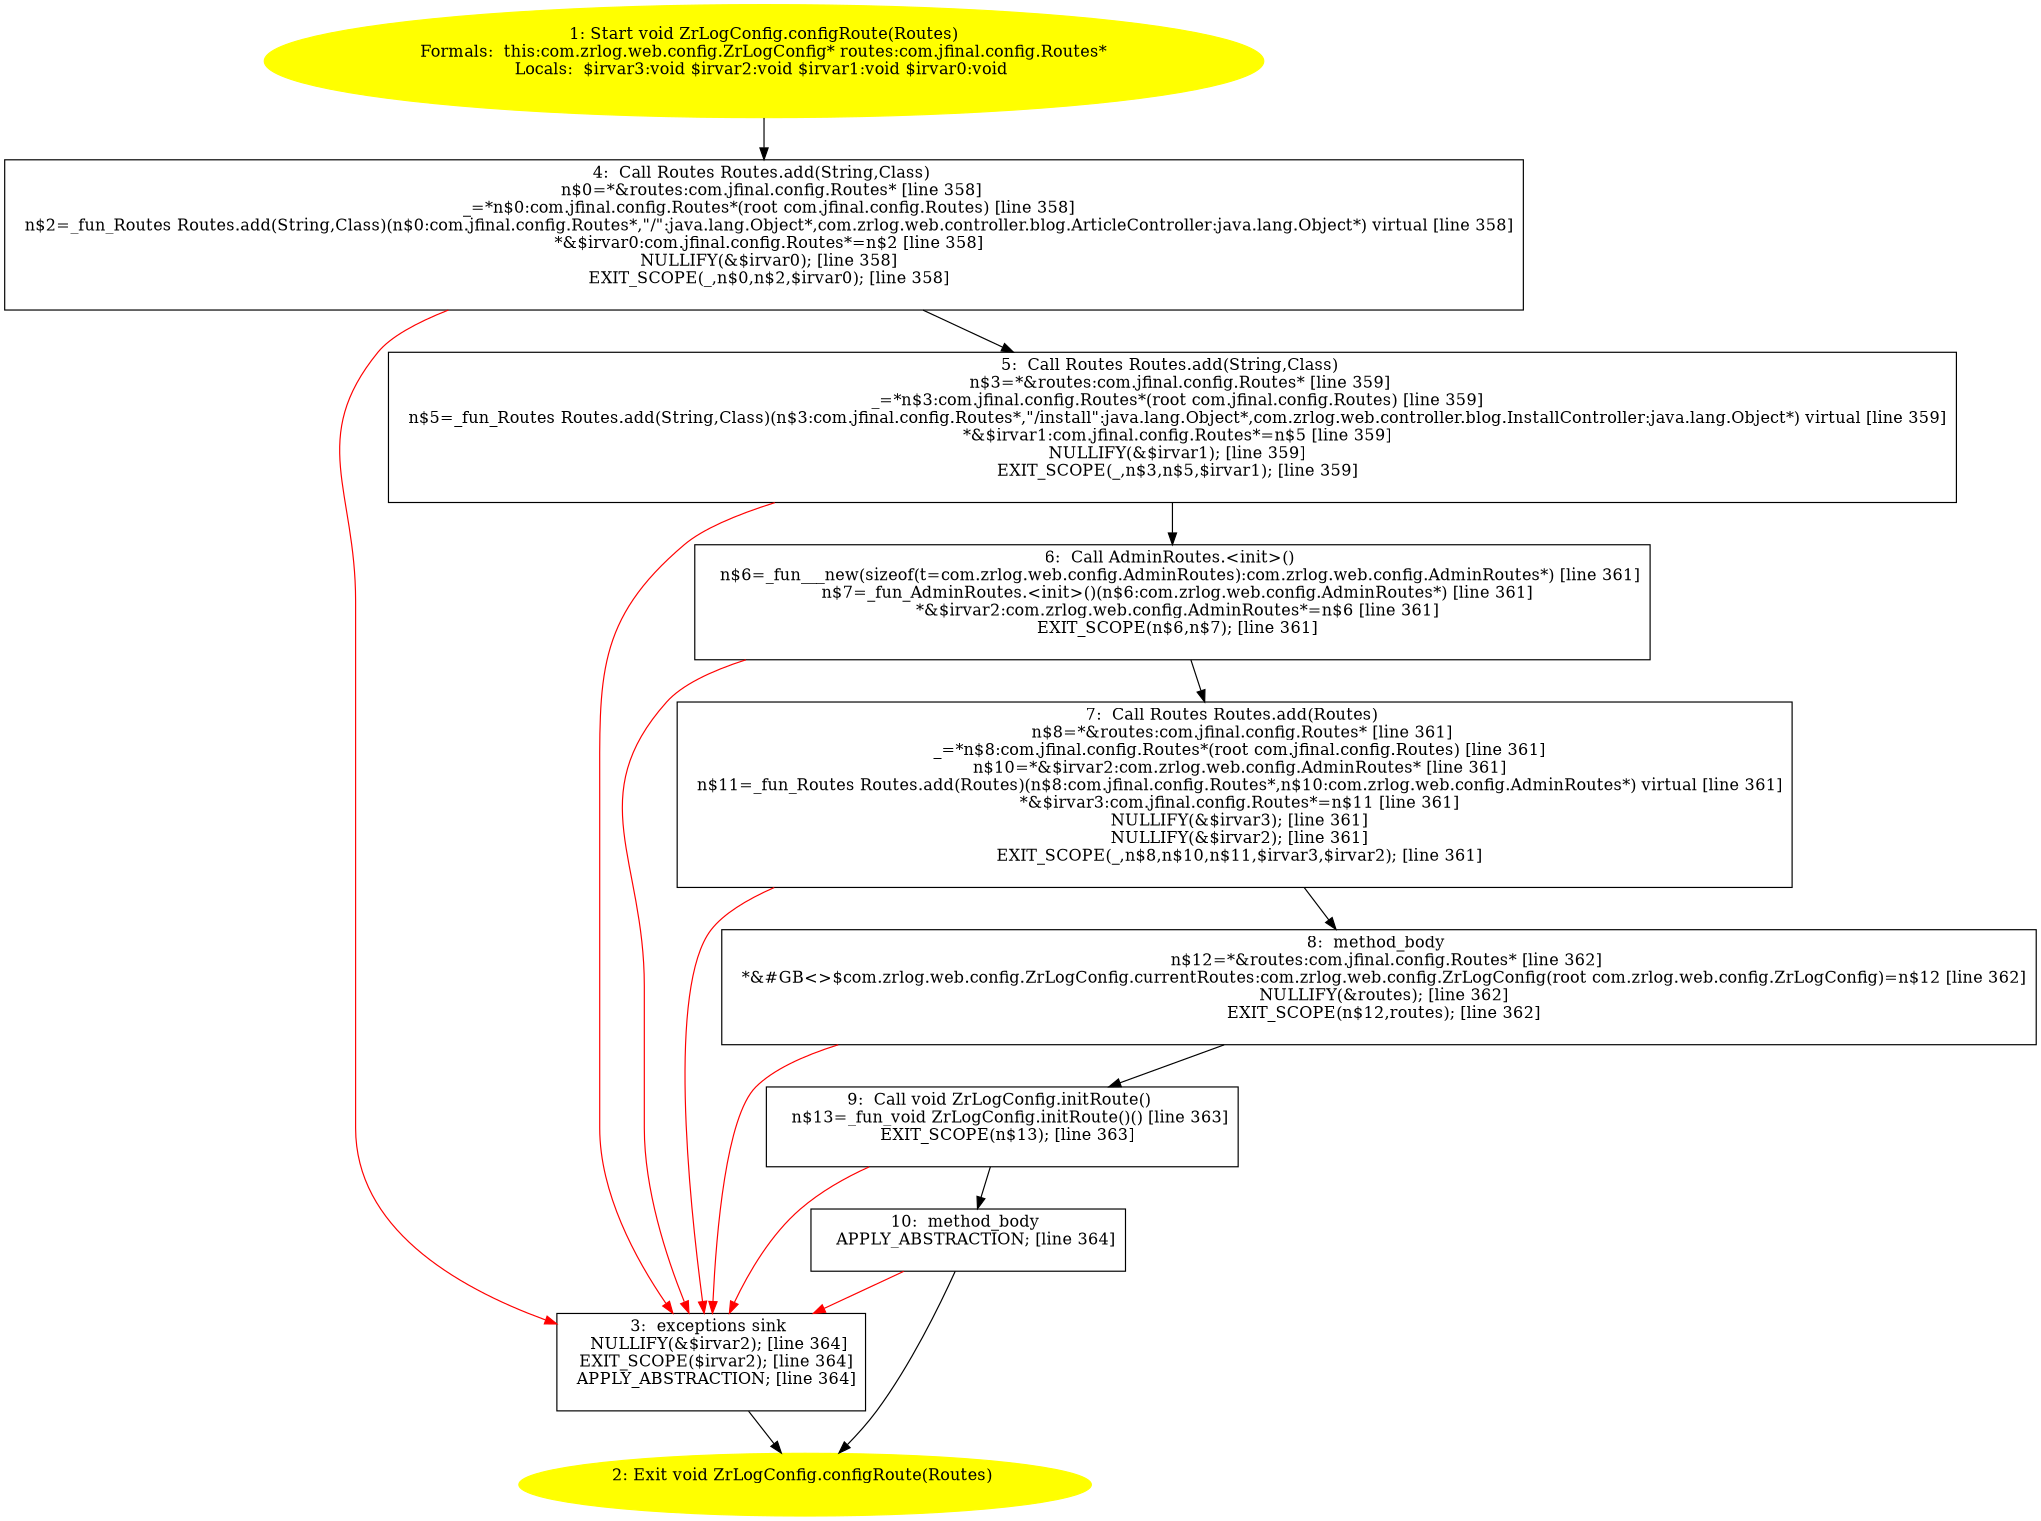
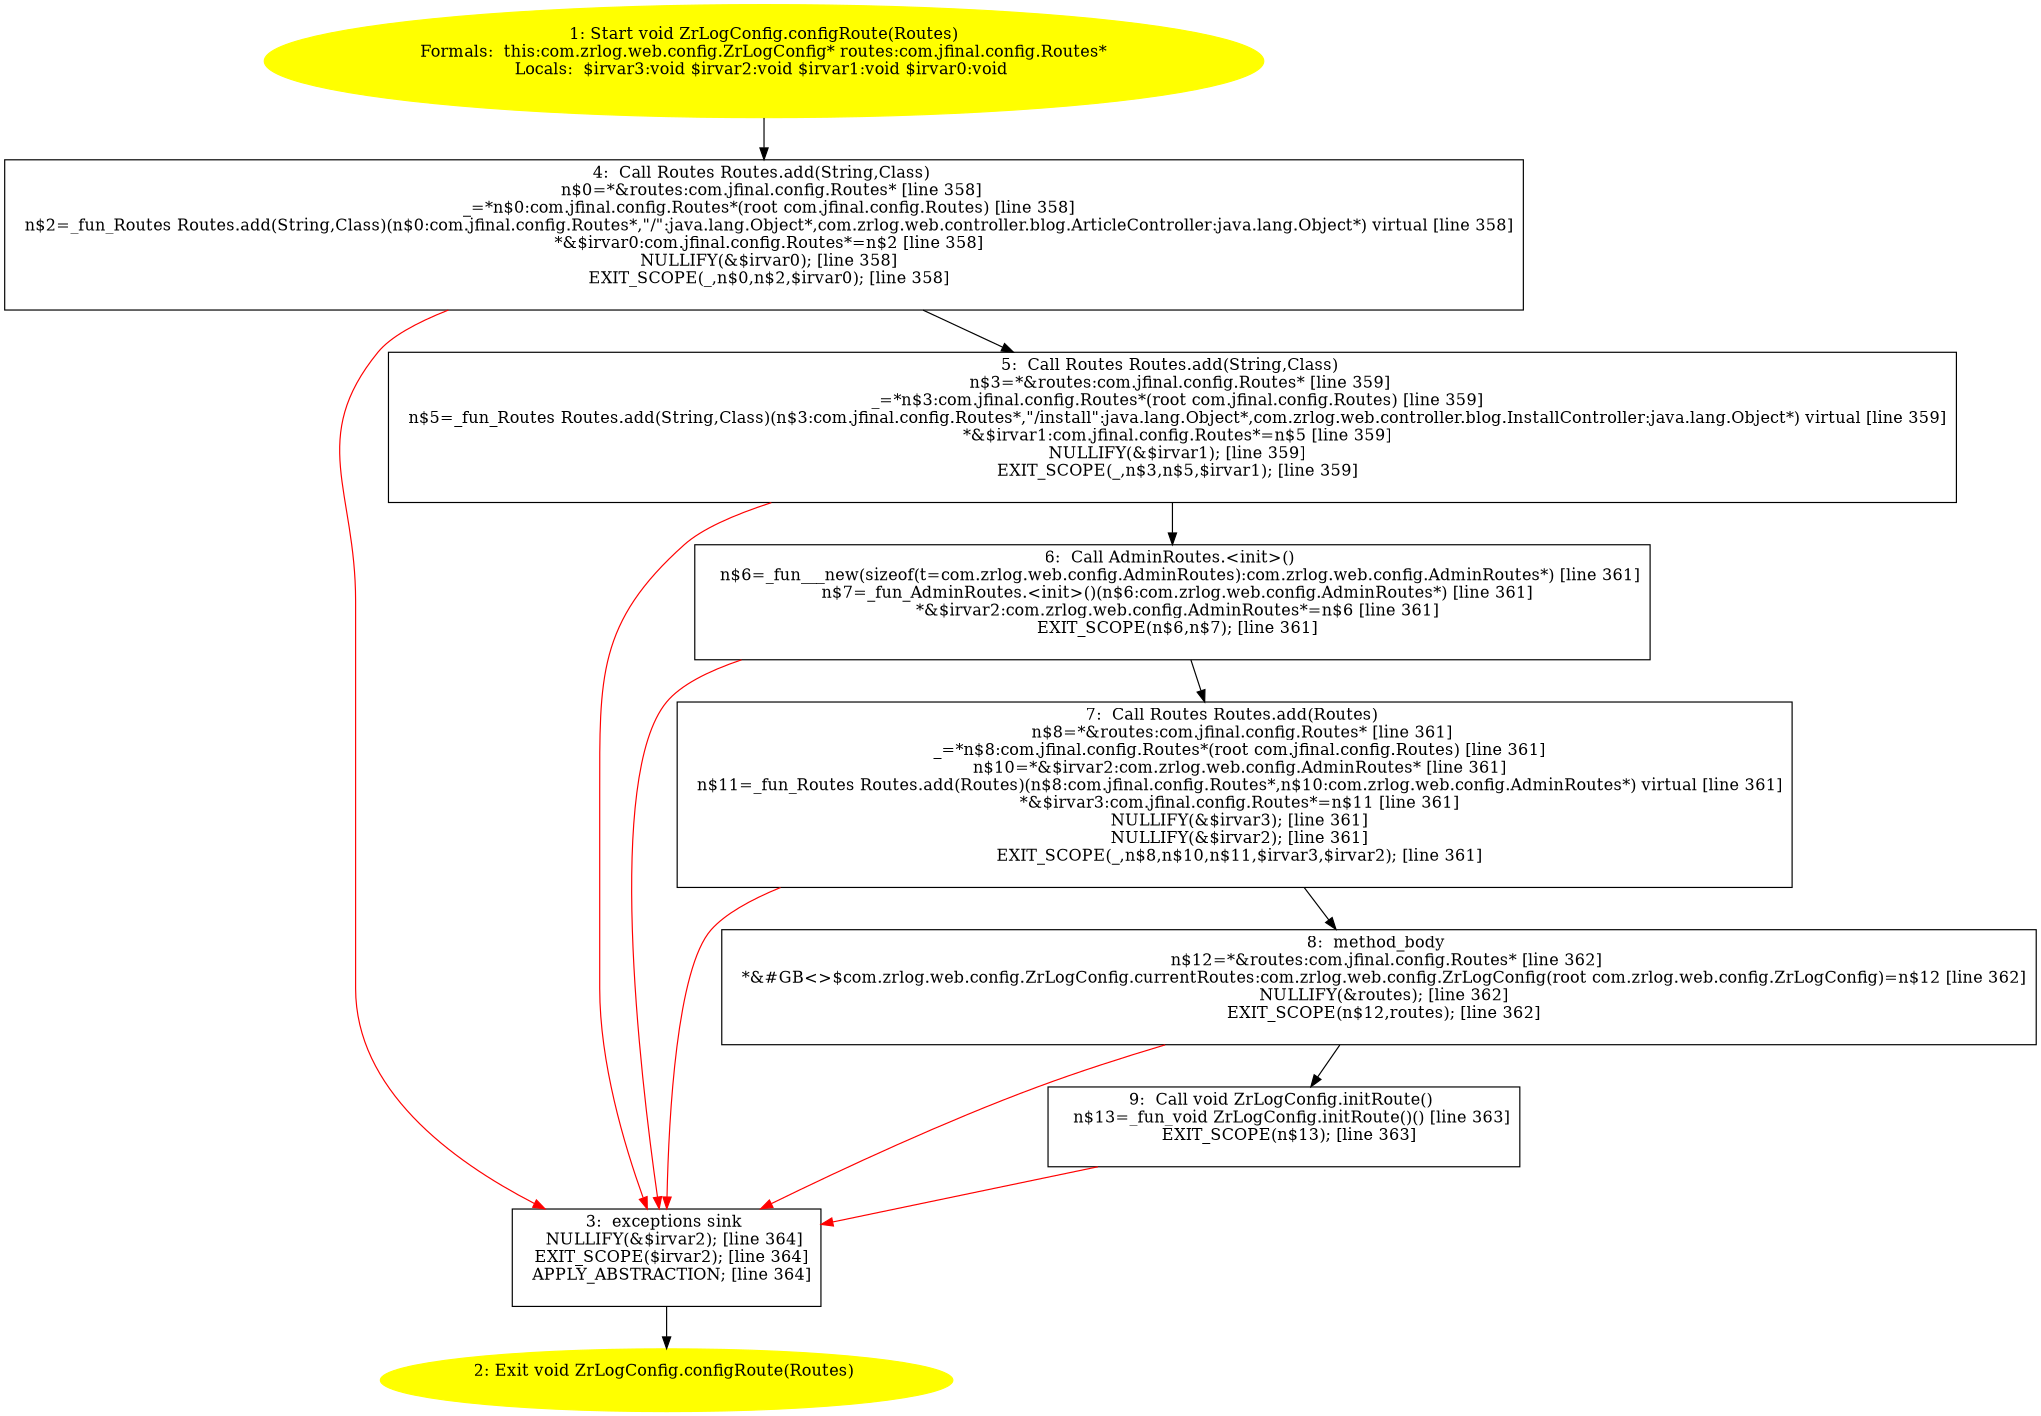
(968, 1240) -> none
